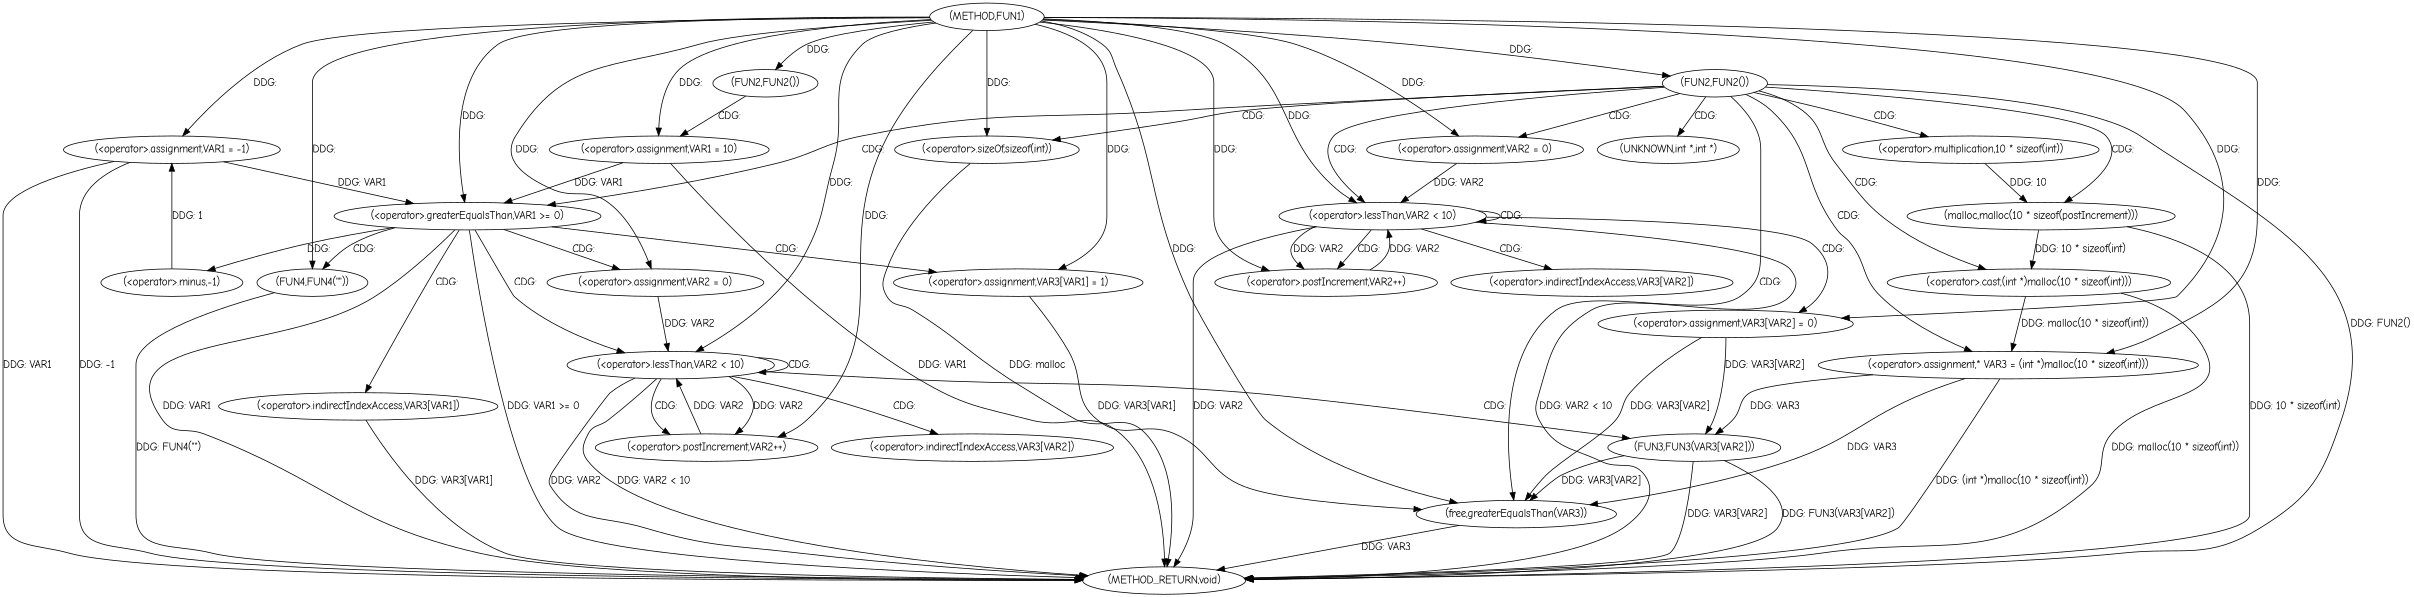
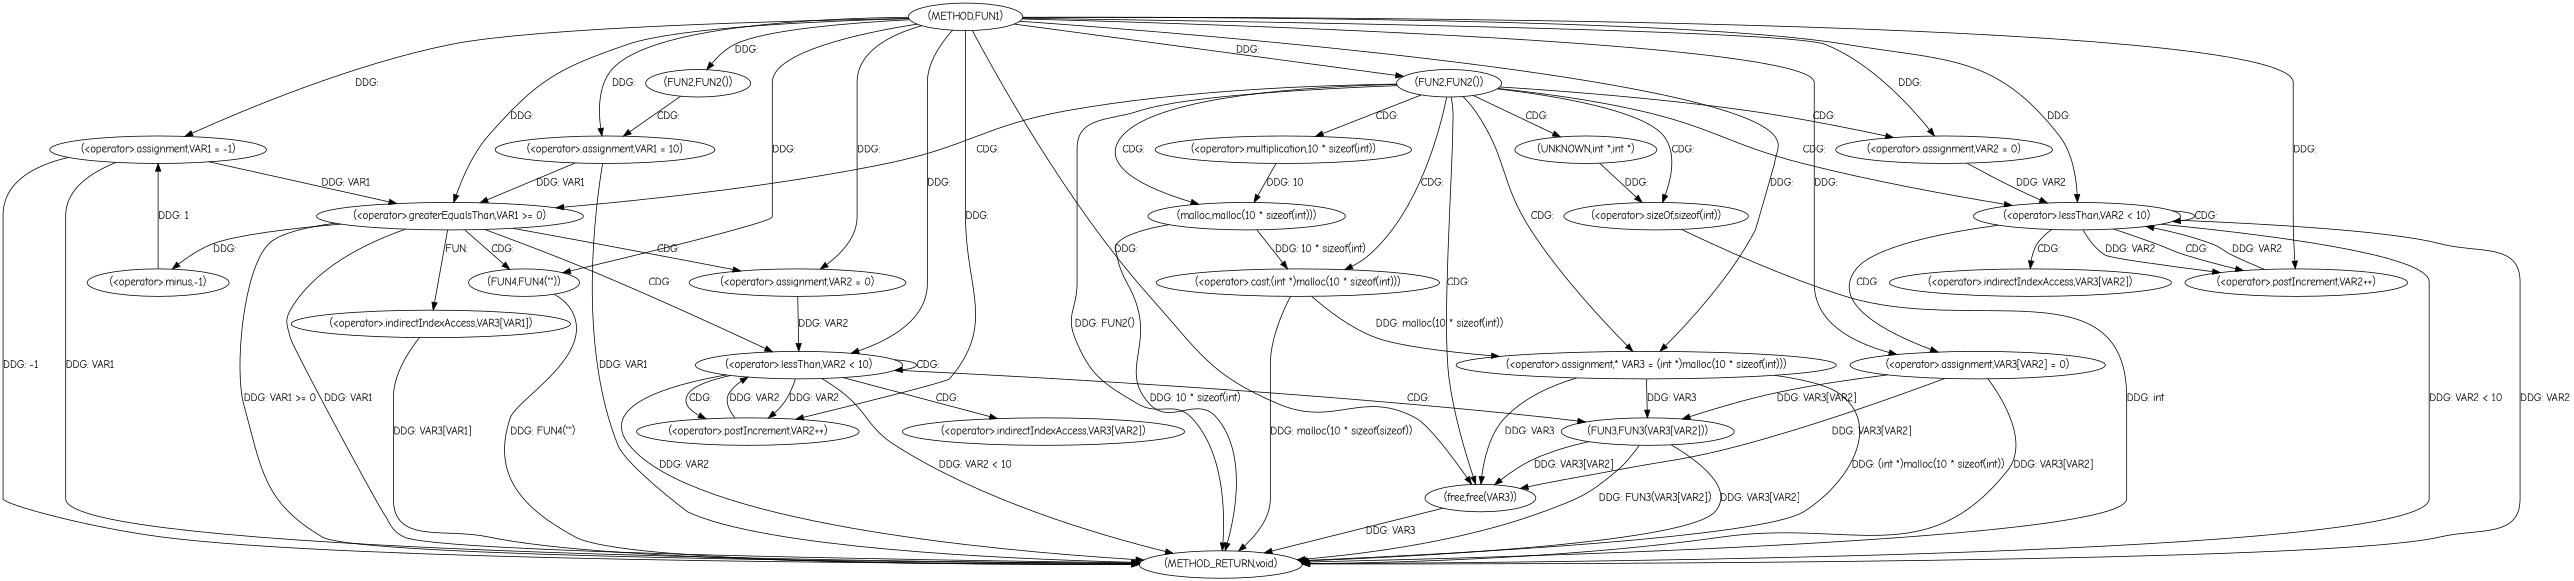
(987, 79) -> (1618, 180)
(2041, 216) -> (1247, 216)
(448, 283) -> (458, 249)
(1018, 283) -> none
(1037, 365) -> (2145, 398)
(2175, 448) -> (1341, 432)
(1516, 514) -> (1480, 498)
none -> (1719, 537)
